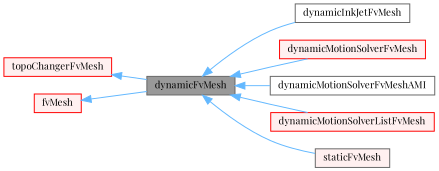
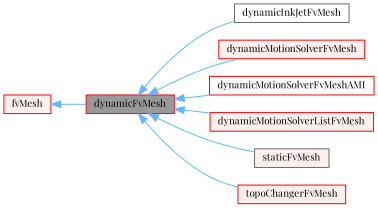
(134, 78) -> (187, 162)
(191, 86) -> (130, 104)
(352, 86) -> (292, 86)
